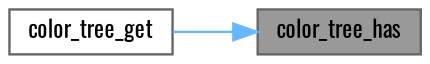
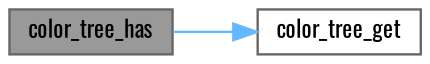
(203, 32) -> (203, 32)
